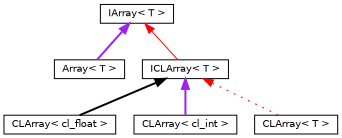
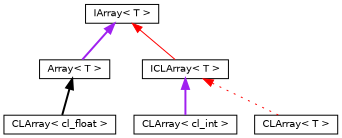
(118, 99) -> (66, 102)
